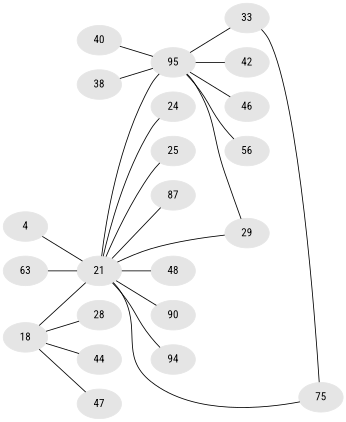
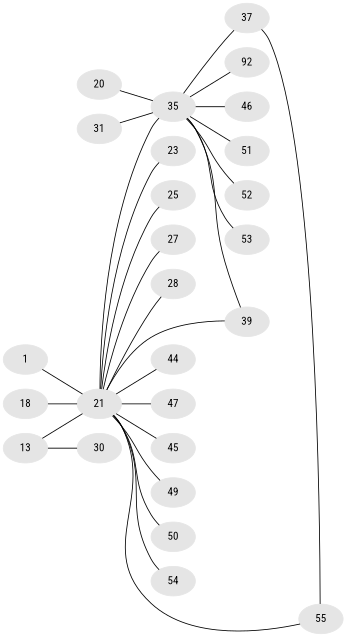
(247, 18) -> (247, 18)
(99, 40) -> (99, 85)
(173, 62) -> (173, 107)
(247, 62) -> (247, 62)
(99, 85) -> (99, 129)
(173, 107) -> (173, 151)
(247, 151) -> (247, 240)
none -> (247, 151)
(173, 195) -> (173, 240)
none -> (247, 195)
(25, 227) -> (25, 360)
(247, 233) -> (247, 322)
(25, 271) -> (25, 448)
(173, 271) -> (173, 448)
(173, 315) -> (173, 537)
(63, 326) -> (132, 342)
(63, 348) -> (136, 382)
(173, 360) -> (173, 581)
(62, 371) -> (136, 404)
(321, 397) -> (321, 619)
none -> (99, 448)
none -> (173, 492)
